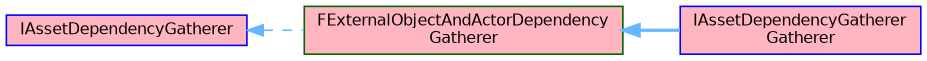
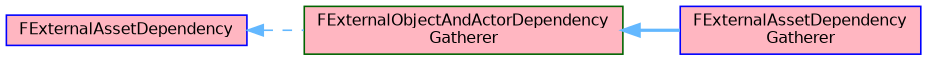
(127, 30) -> (127, 30)
(801, 30) -> (801, 30)
